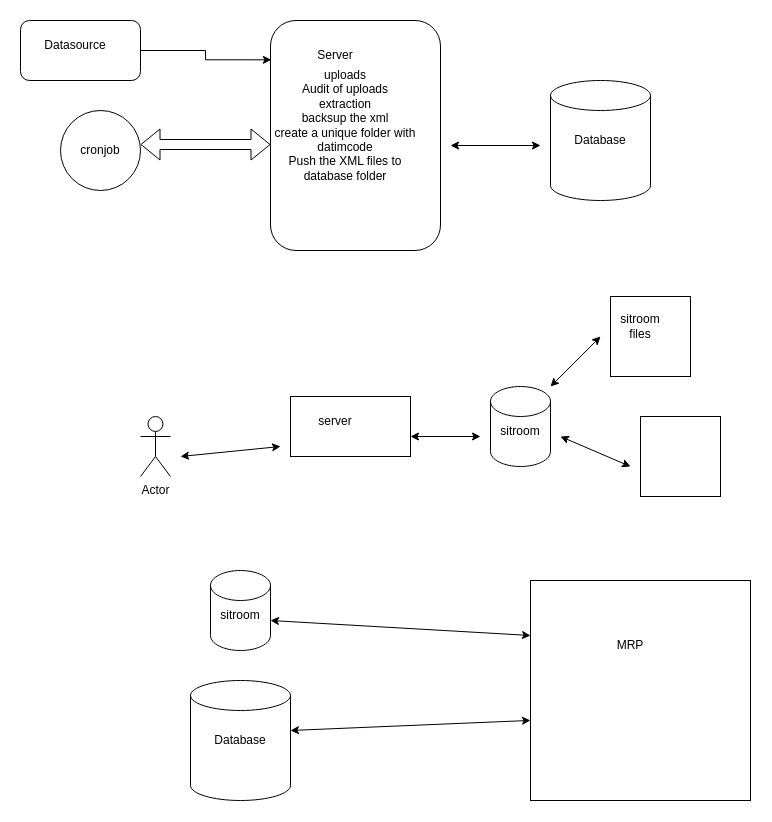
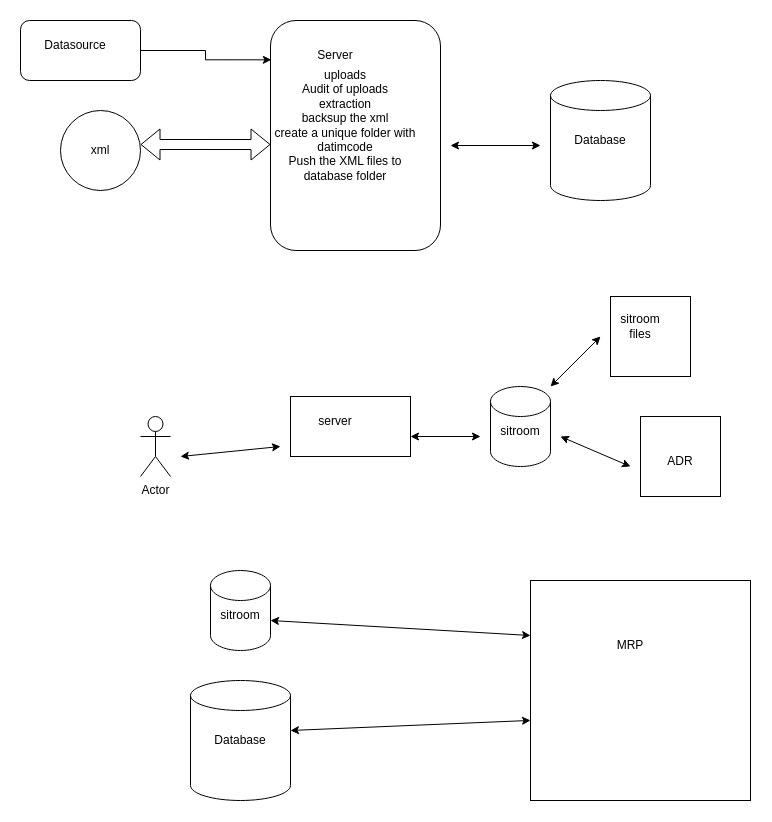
(101, 151) -> (101, 151)
none -> (681, 462)
